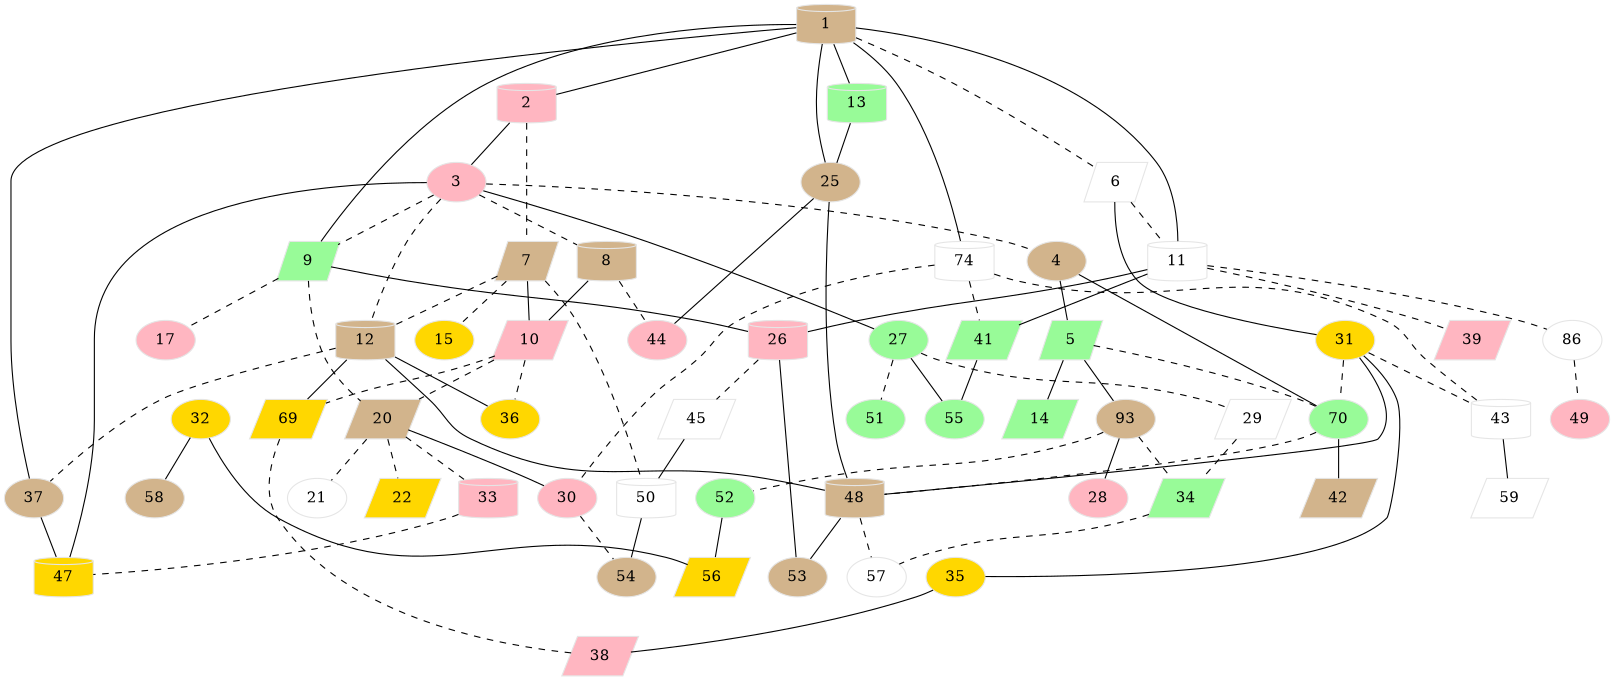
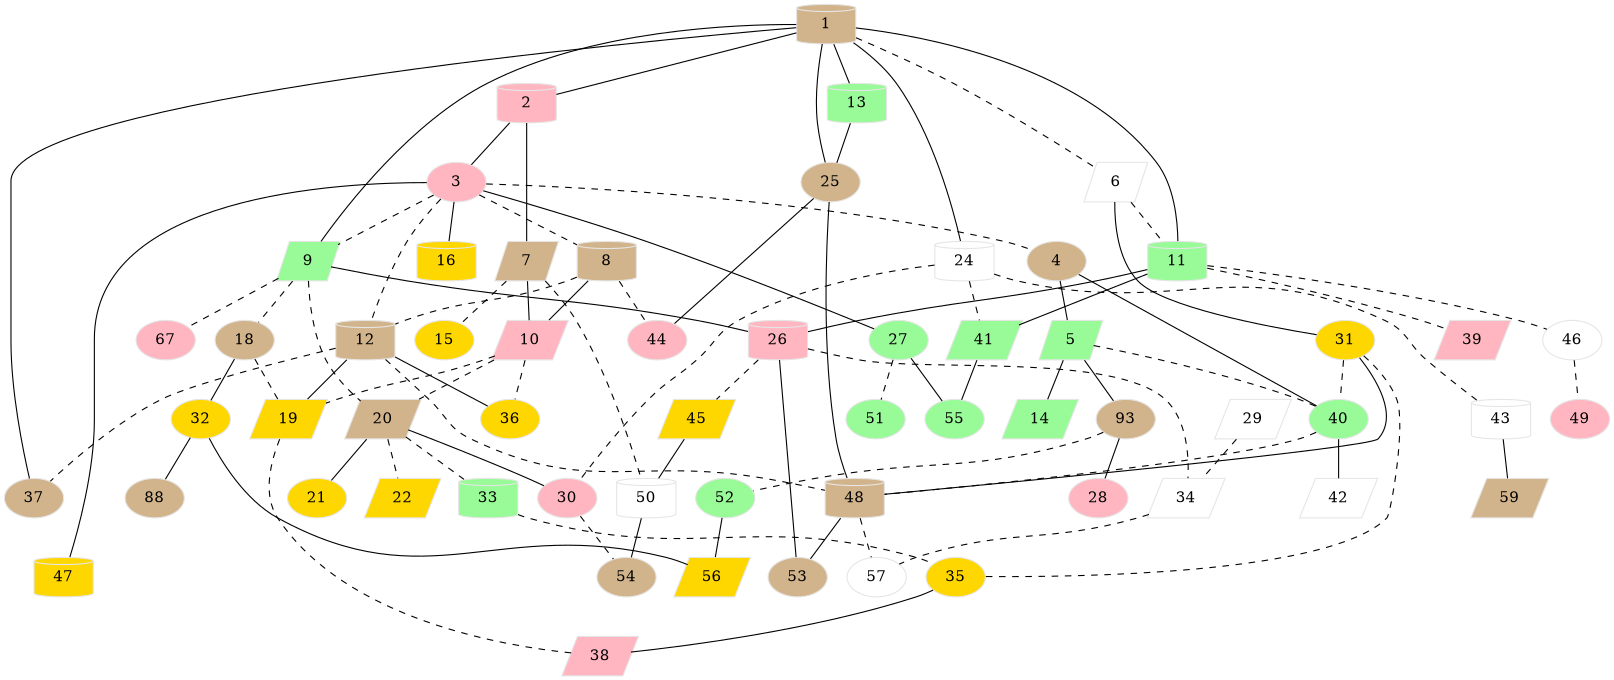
(527, 176) -> (527, 176)
none -> (447, 261)
(964, 261) -> (964, 261)
(1177, 261) -> (1177, 261)
(446, 300) -> (472, 303)
(166, 340) -> (166, 340)
none -> (245, 340)
(1572, 340) -> (1572, 340)
(1420, 378) -> none
(1074, 382) -> none
(289, 419) -> (289, 419)
(697, 419) -> (697, 419)
(1339, 419) -> (1339, 419)
(1155, 458) -> (1031, 368)
(349, 460) -> (349, 460)
(576, 470) -> (576, 470)
(155, 498) -> (155, 498)
(317, 498) -> (317, 498)
(488, 498) -> (488, 498)
(1186, 498) -> (1186, 498)
(1339, 498) -> (1339, 498)
(1510, 498) -> (1510, 498)
(49, 537) -> none
(278, 555) -> (726, 538)
(1277, 558) -> (1277, 558)
